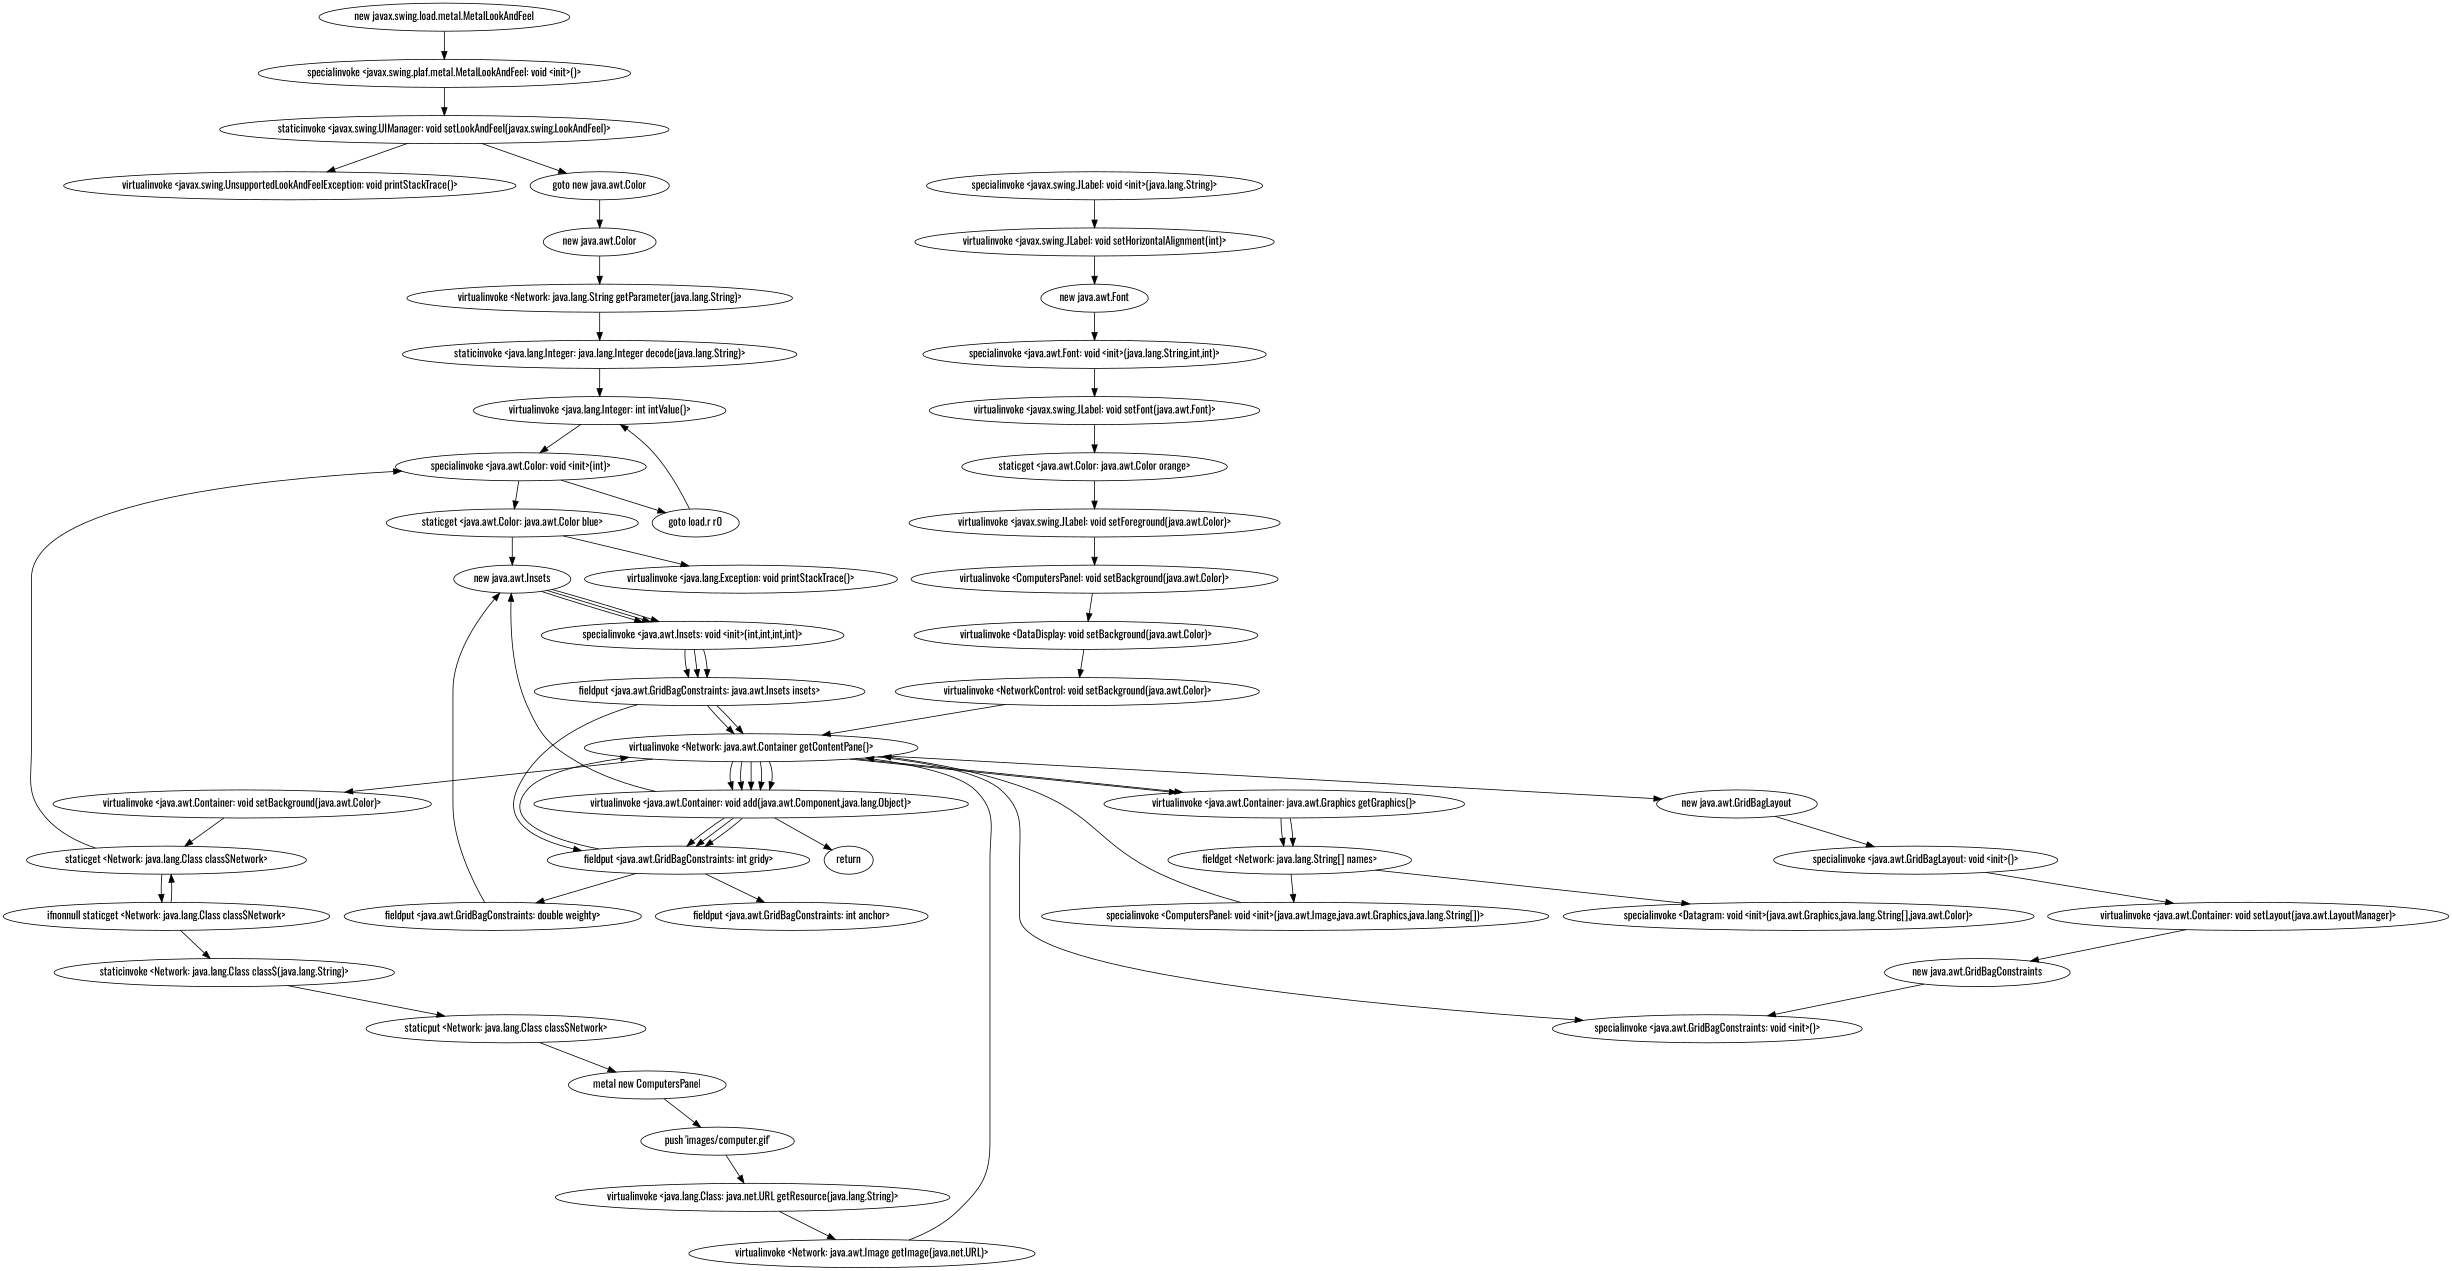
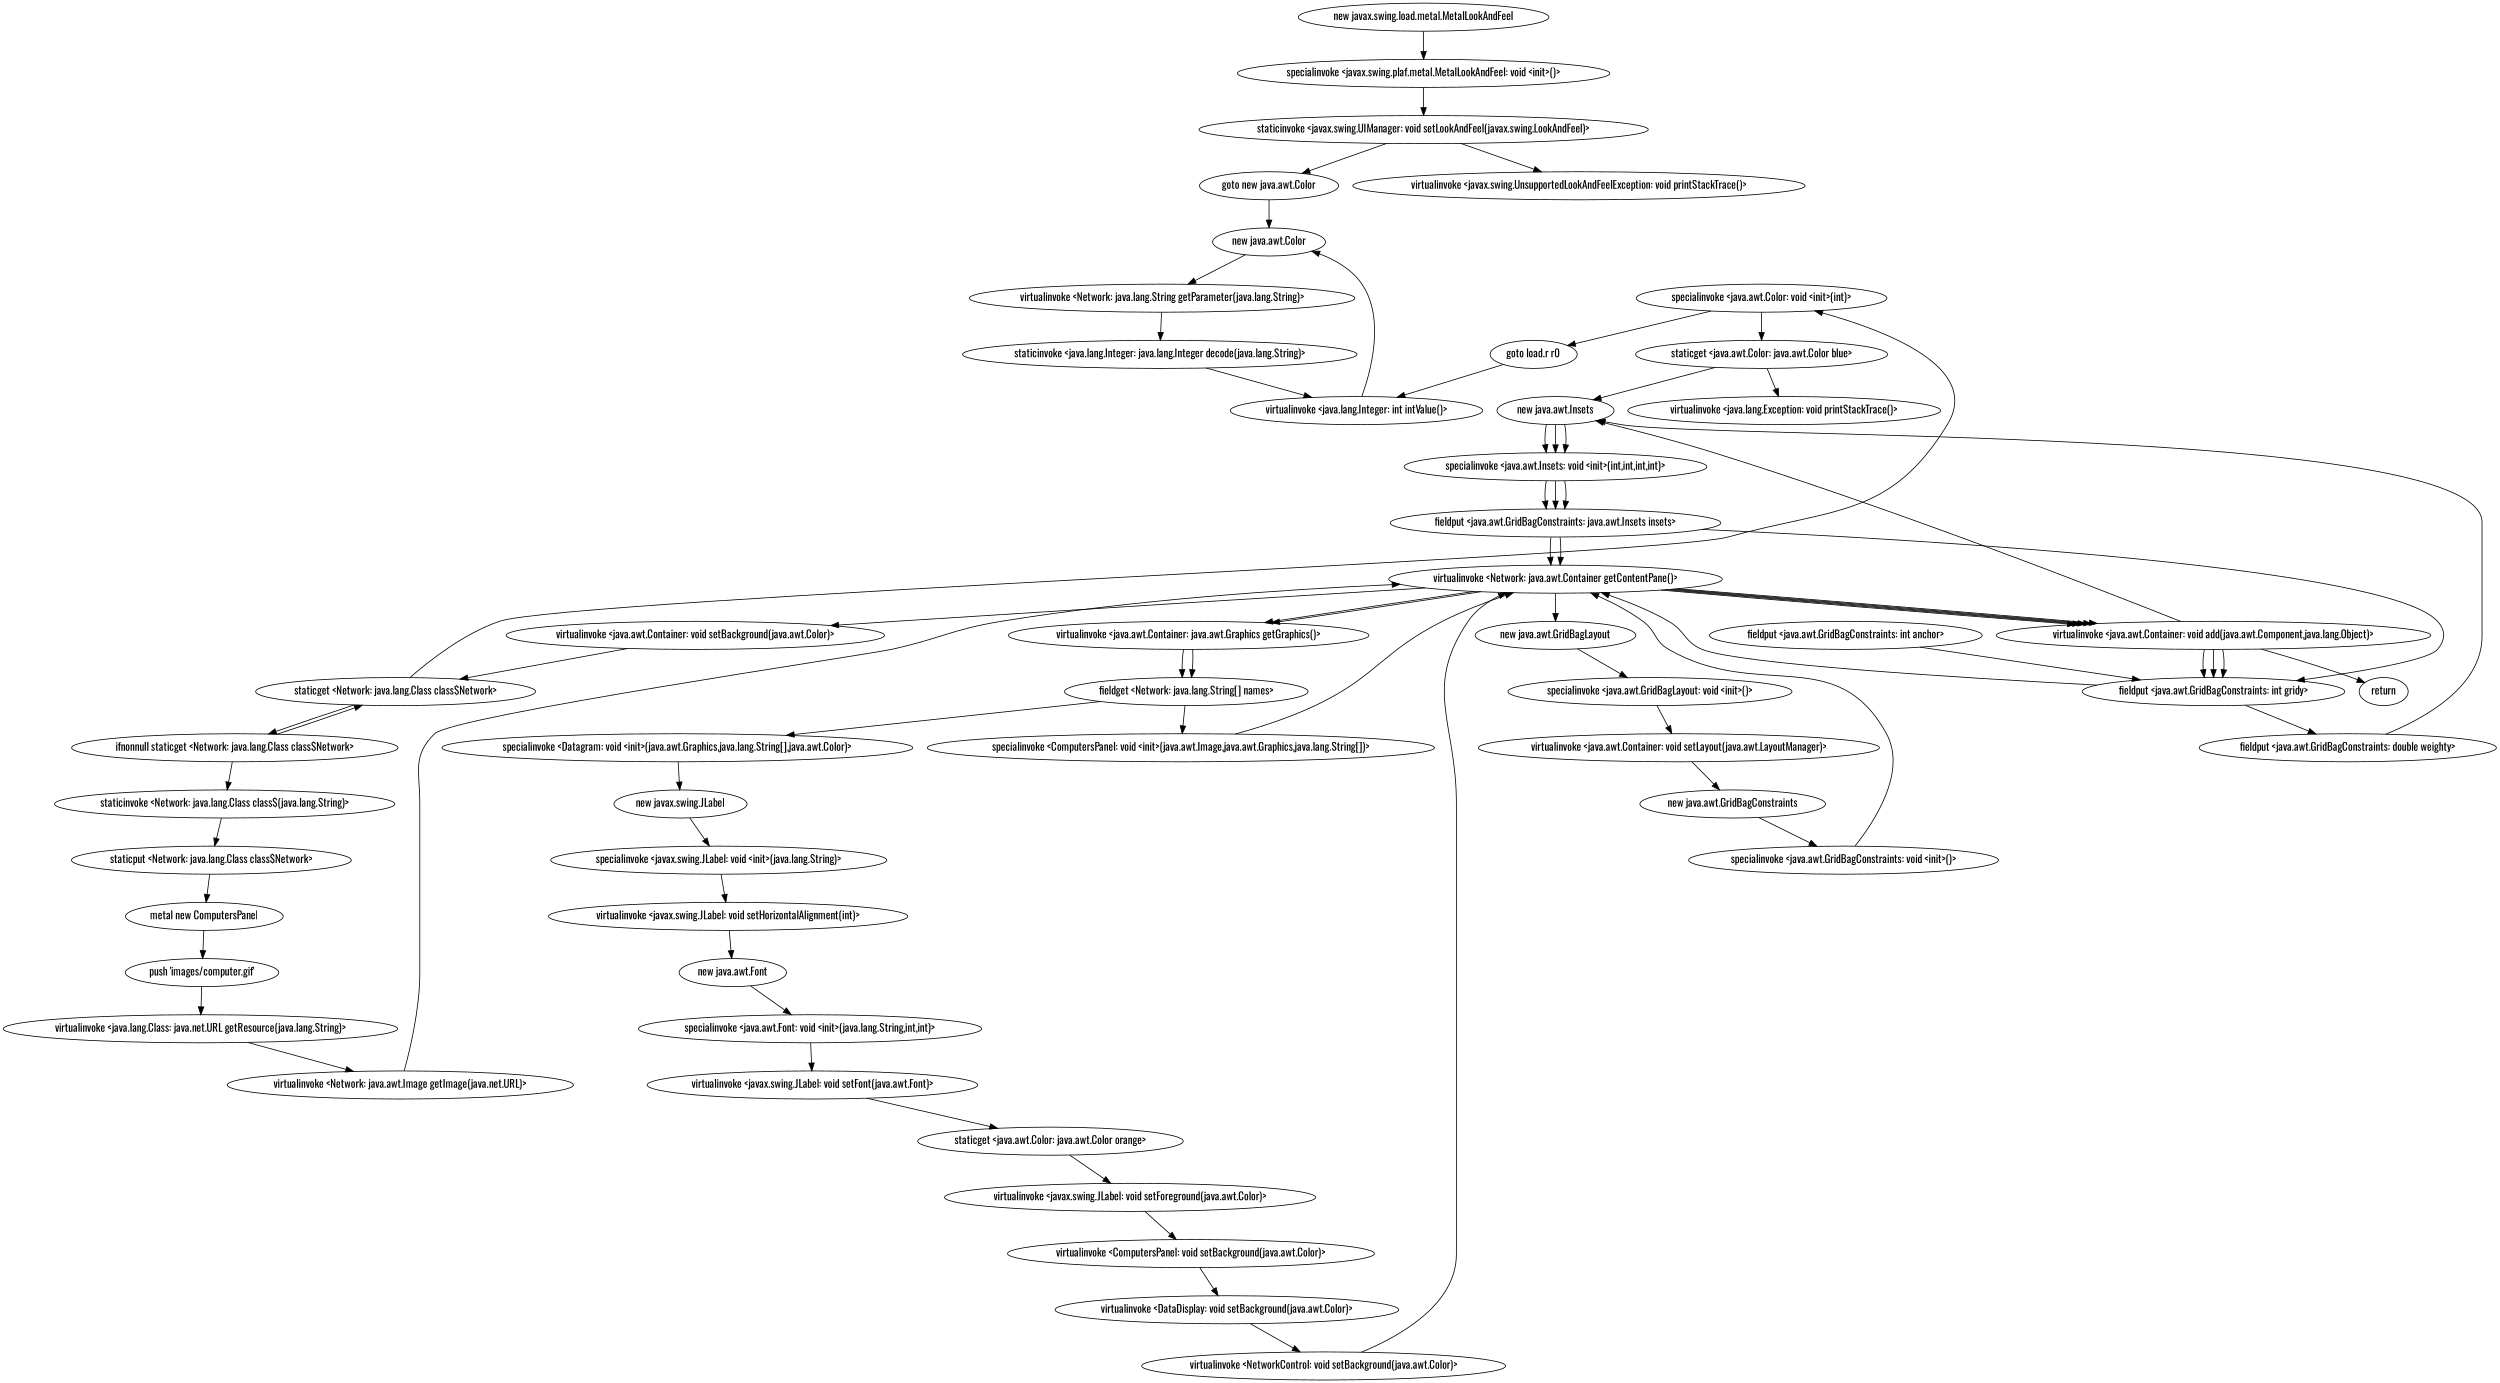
(564, 436) -> (1373, 313)
none -> (681, 804)
(732, 887) -> (2026, 663)
(1160, 973) -> (1802, 678)
